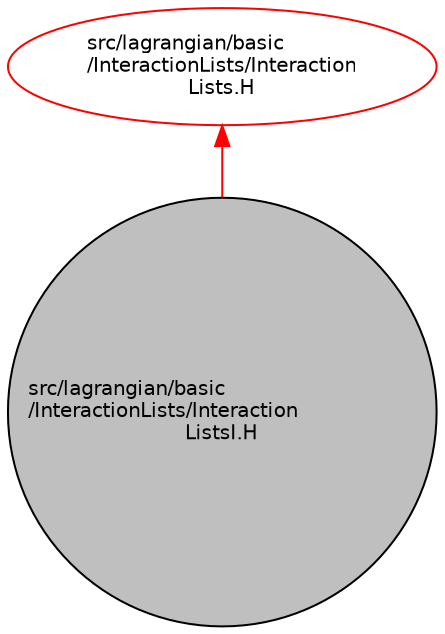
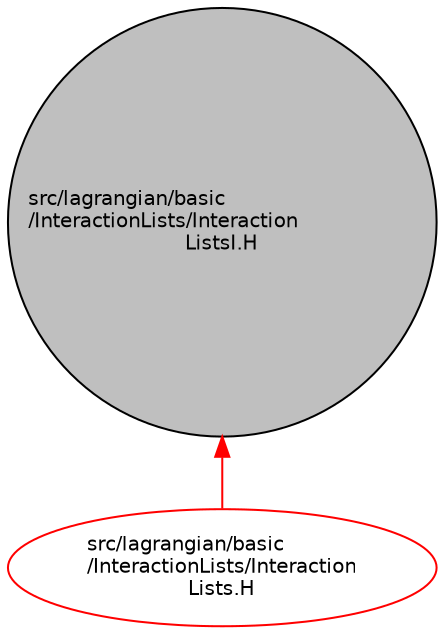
(222, 172) -> (222, 483)
